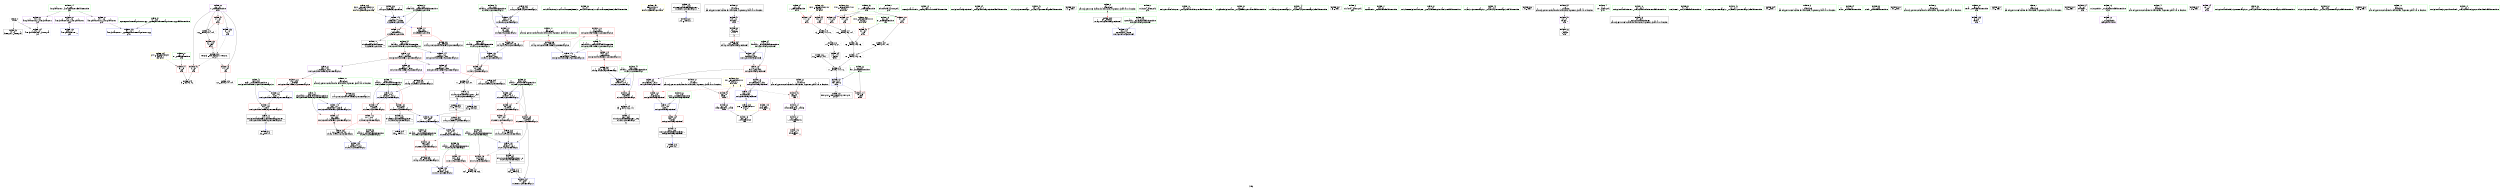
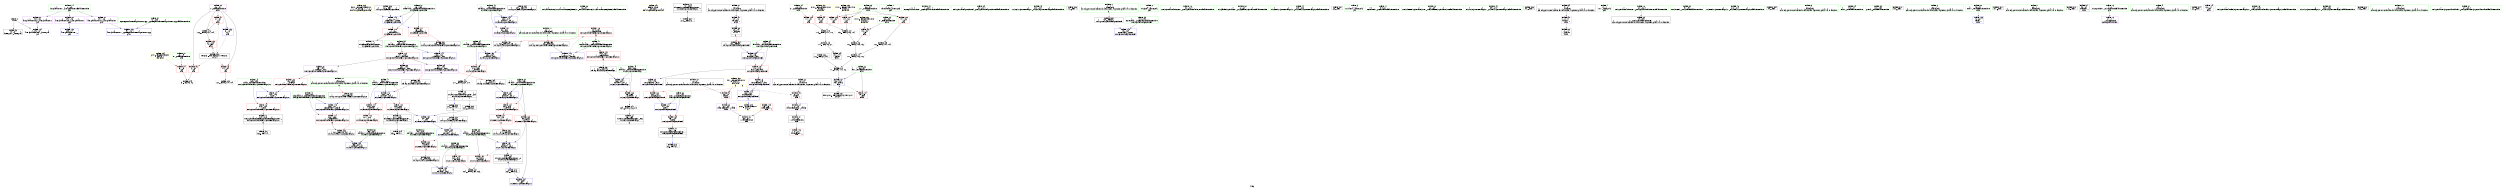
(256, 84) -> (254, 84)
